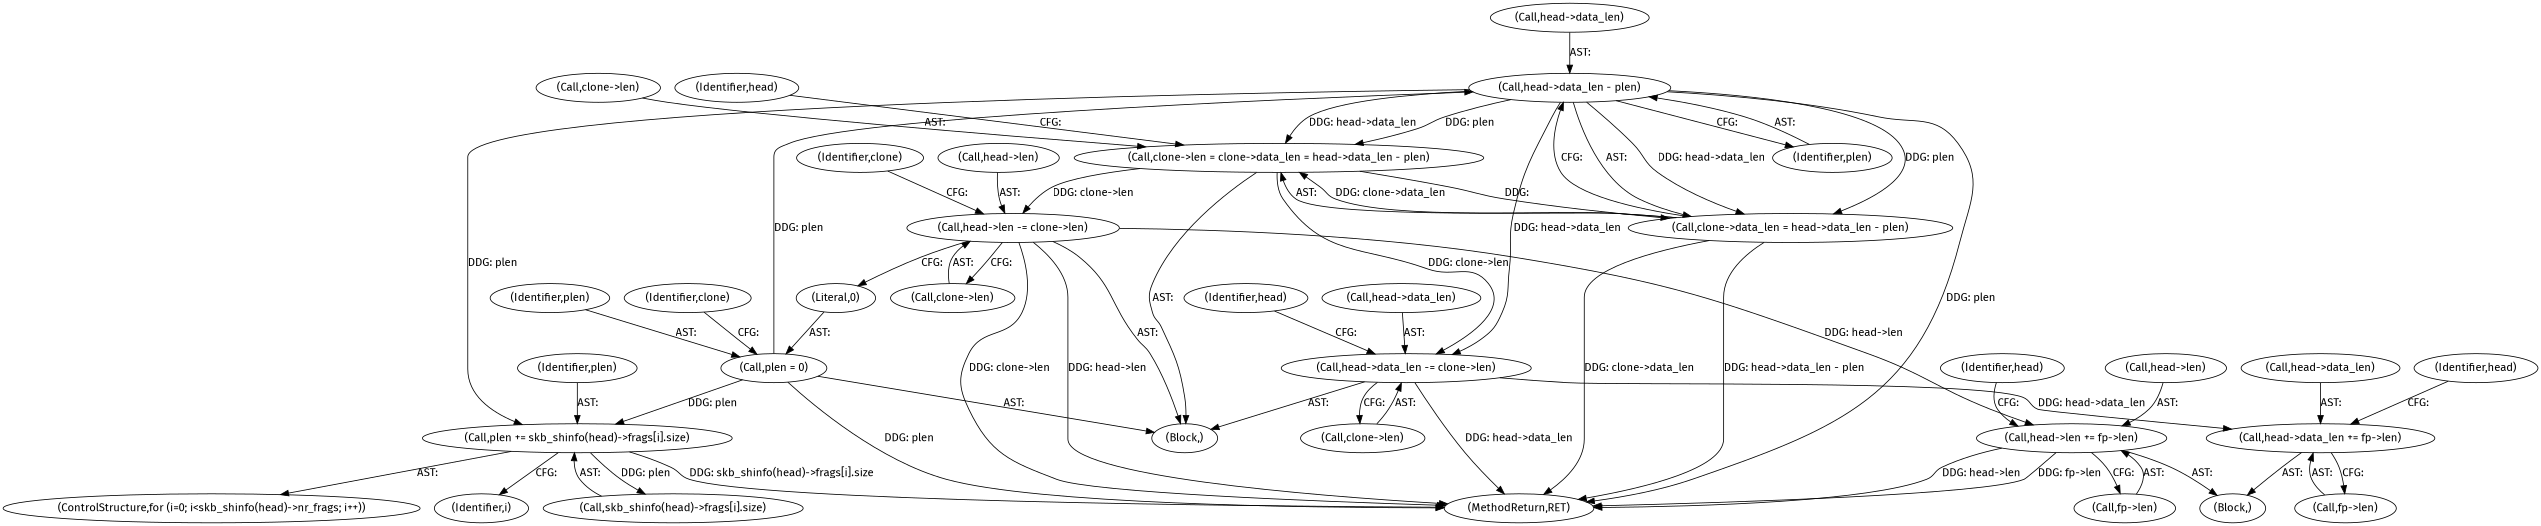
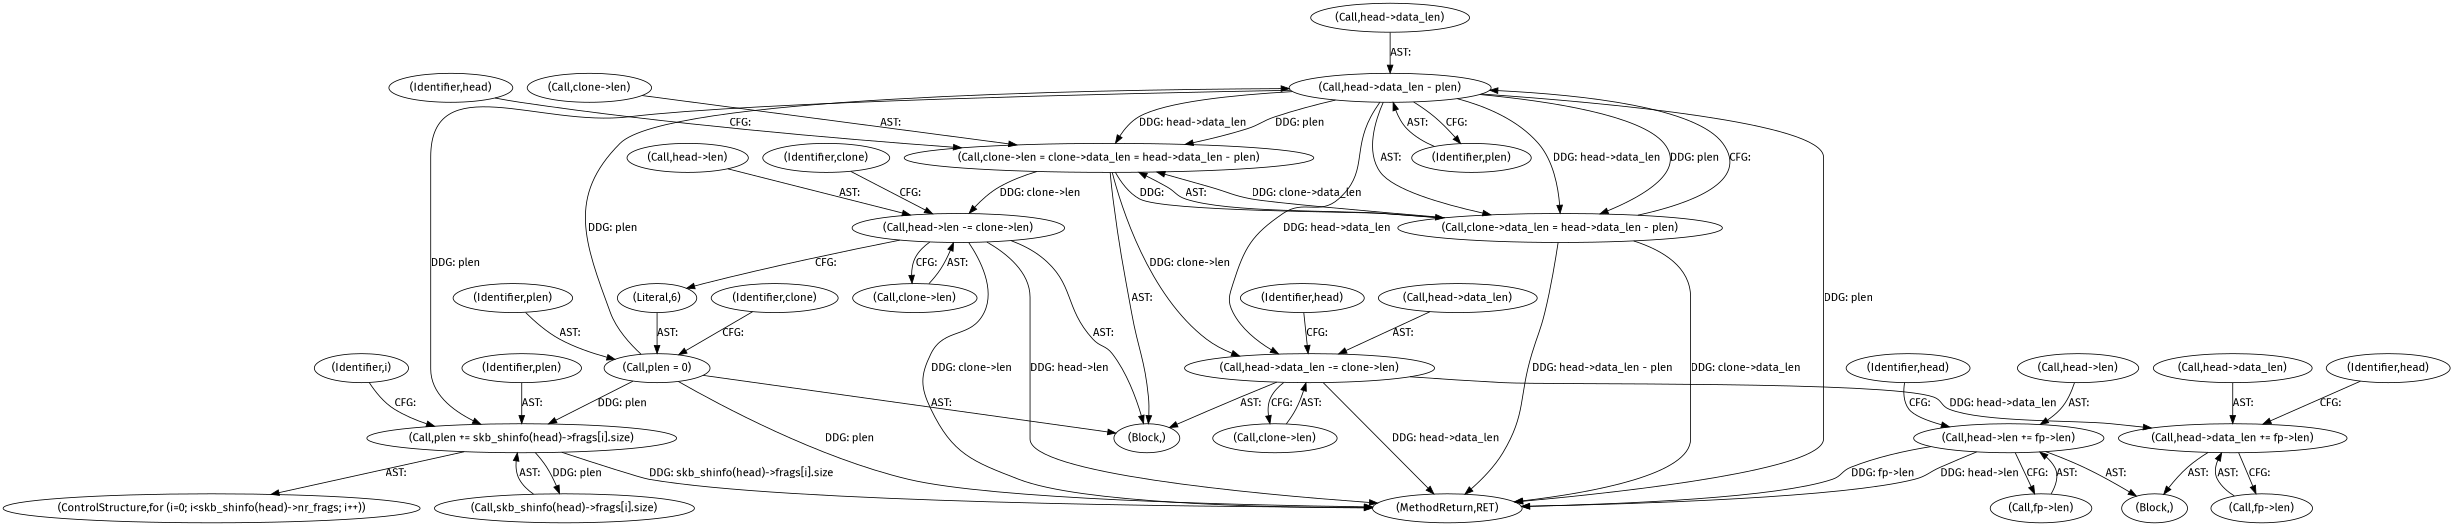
(1585, 270) -> none
(836, 298) -> (657, 298)
(532, 471) -> (394, 409)
